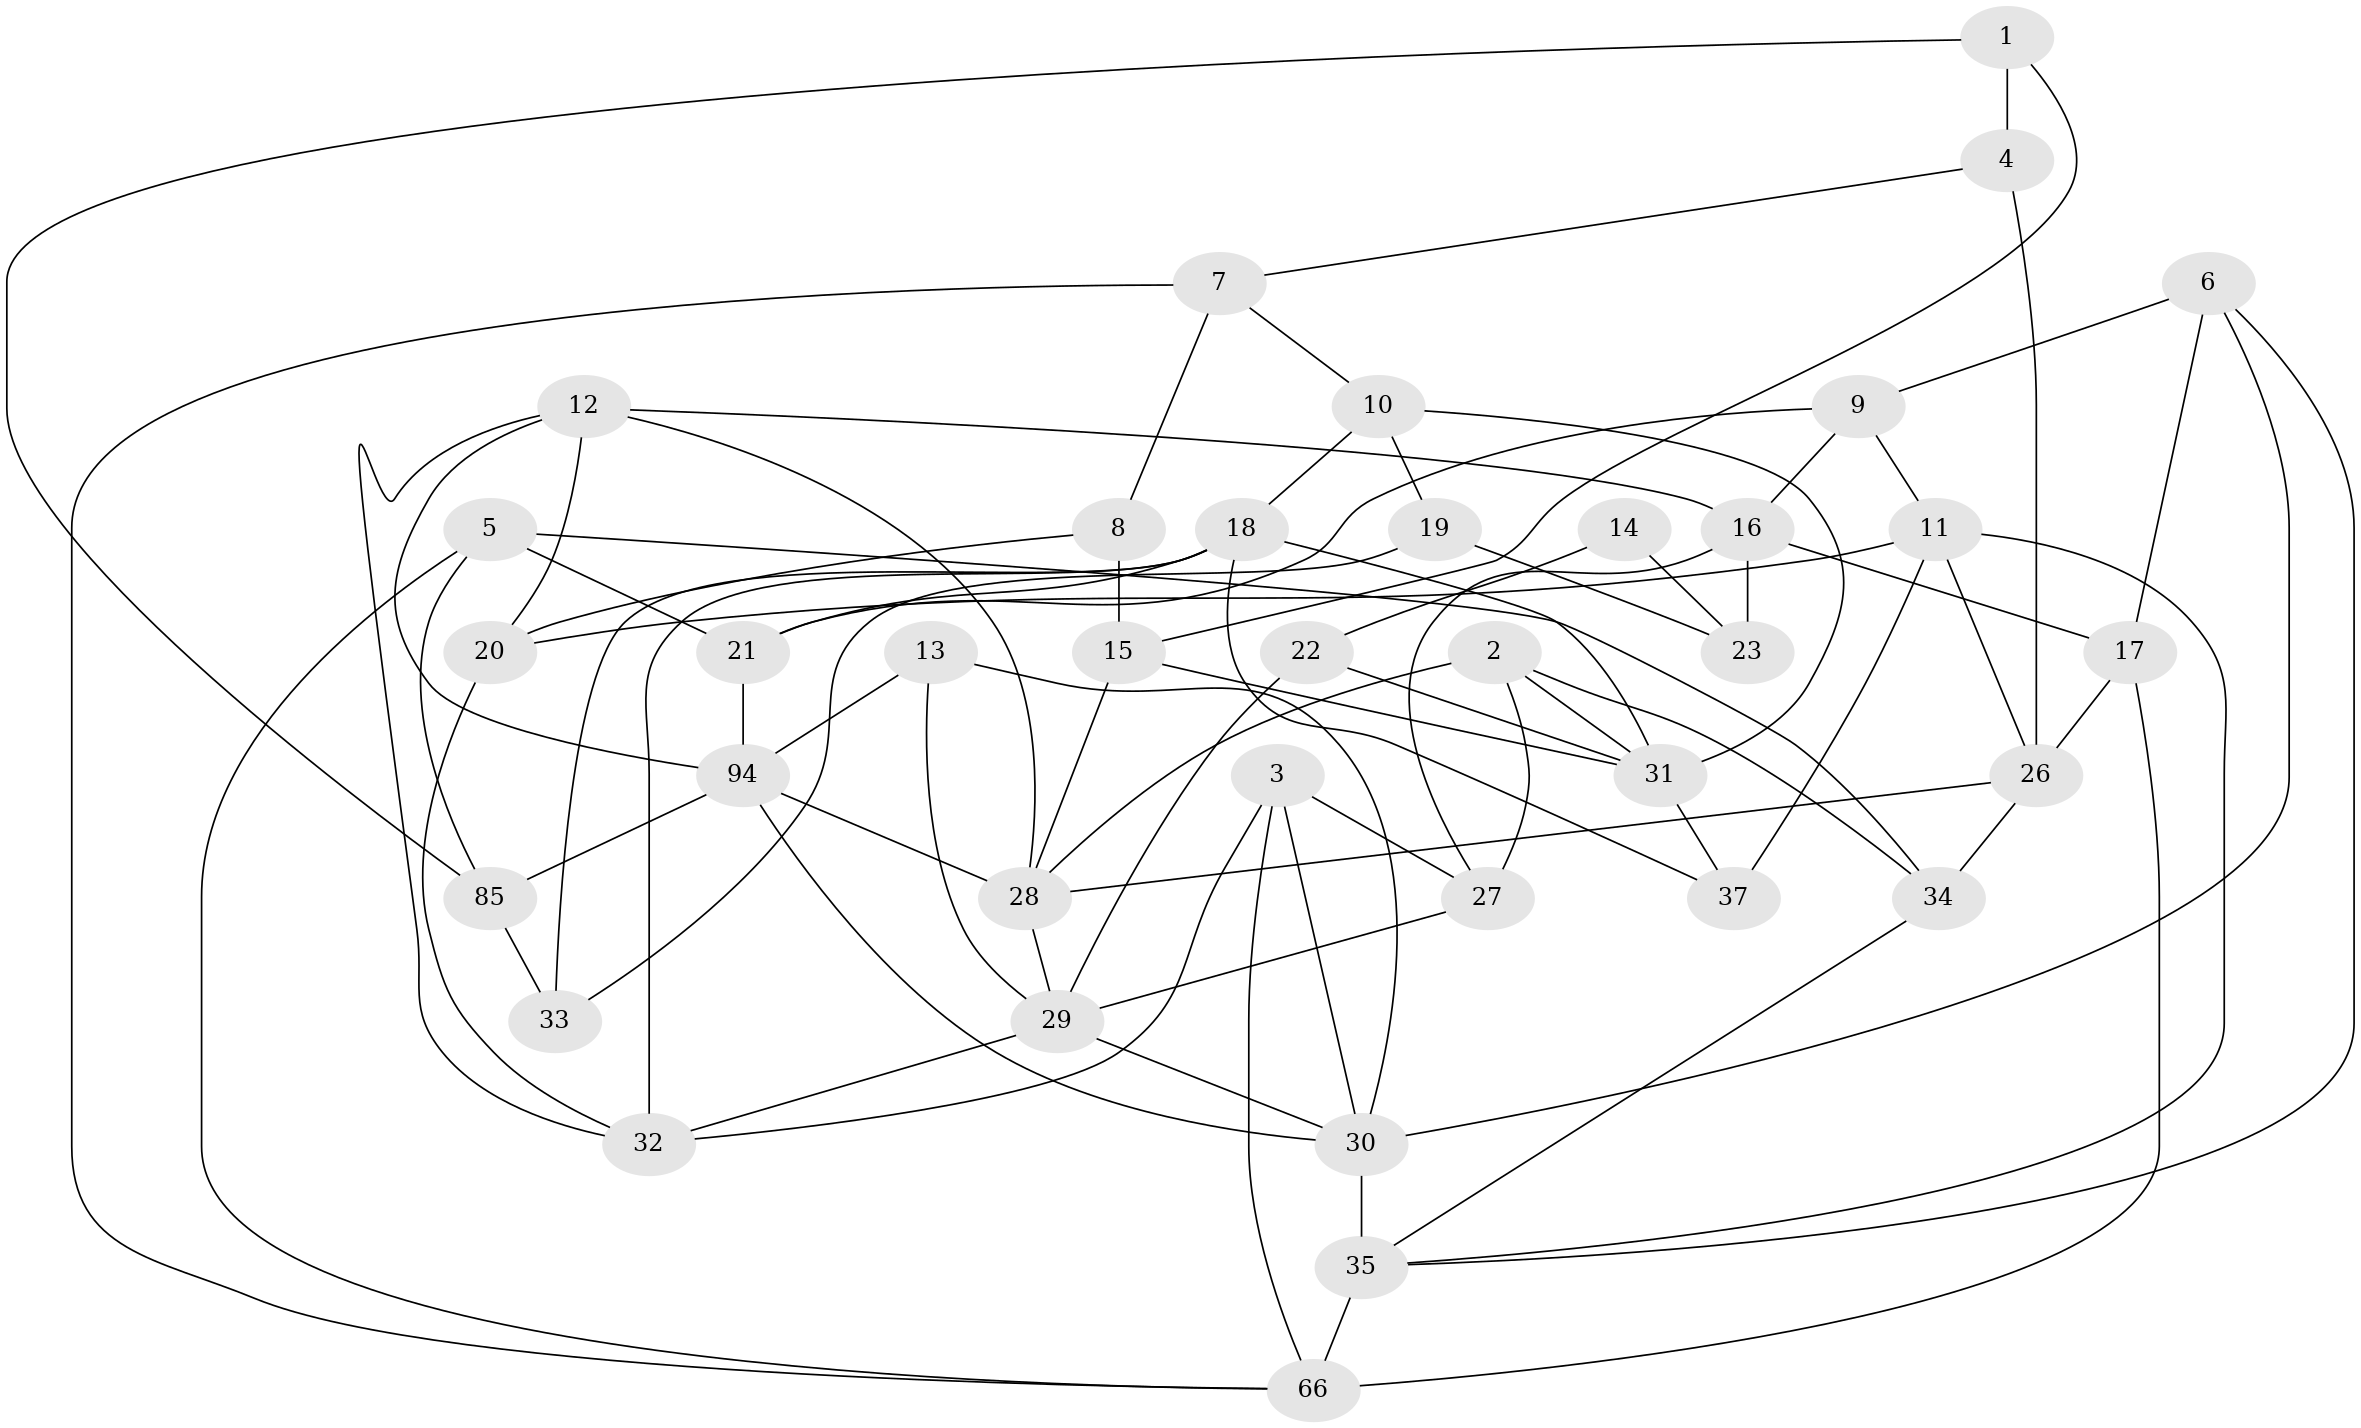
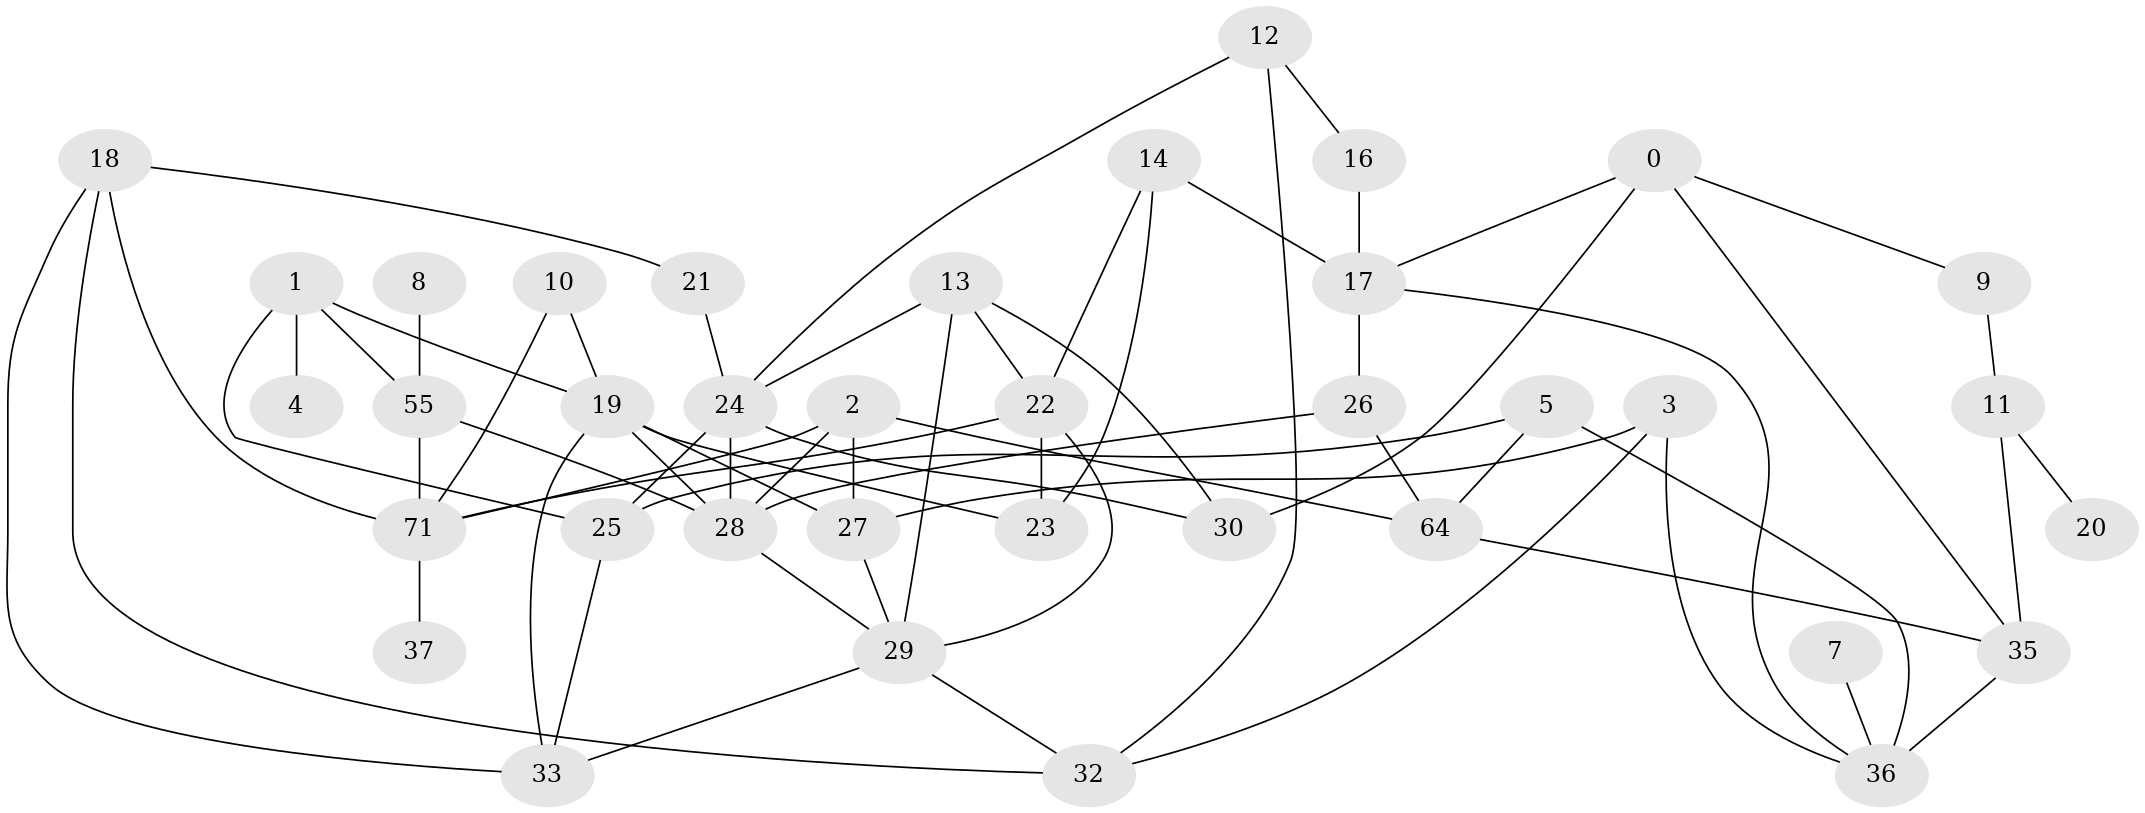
none -> (1257, 222)
(1614, 222) -> none
(2209, 284) -> (1655, 161)
none -> (999, 345)
(1299, 345) -> none
none -> (449, 350)
(1169, 407) -> none
(2036, 467) -> none
(1310, 468) -> none
(1803, 468) -> none
(907, 537) -> (660, 459)
(1329, 541) -> none
(557, 546) -> none
(798, 570) -> none
(617, 591) -> none
(1748, 591) -> (1041, 468)
(1435, 620) -> (730, 468)
(1119, 653) -> (420, 407)
(1986, 653) -> none
(1846, 719) -> none
(1398, 746) -> none
(743, 776) -> (730, 407)
(1660, 776) -> (420, 530)
(490, 899) -> (607, 530)
(1939, 899) -> (1436, 530)
(432, 941) -> none
(1320, 960) -> none
(1210, 1083) -> (724, 714)
(1362, 1206) -> none
(1314, 1391) -> (1882, 776)
